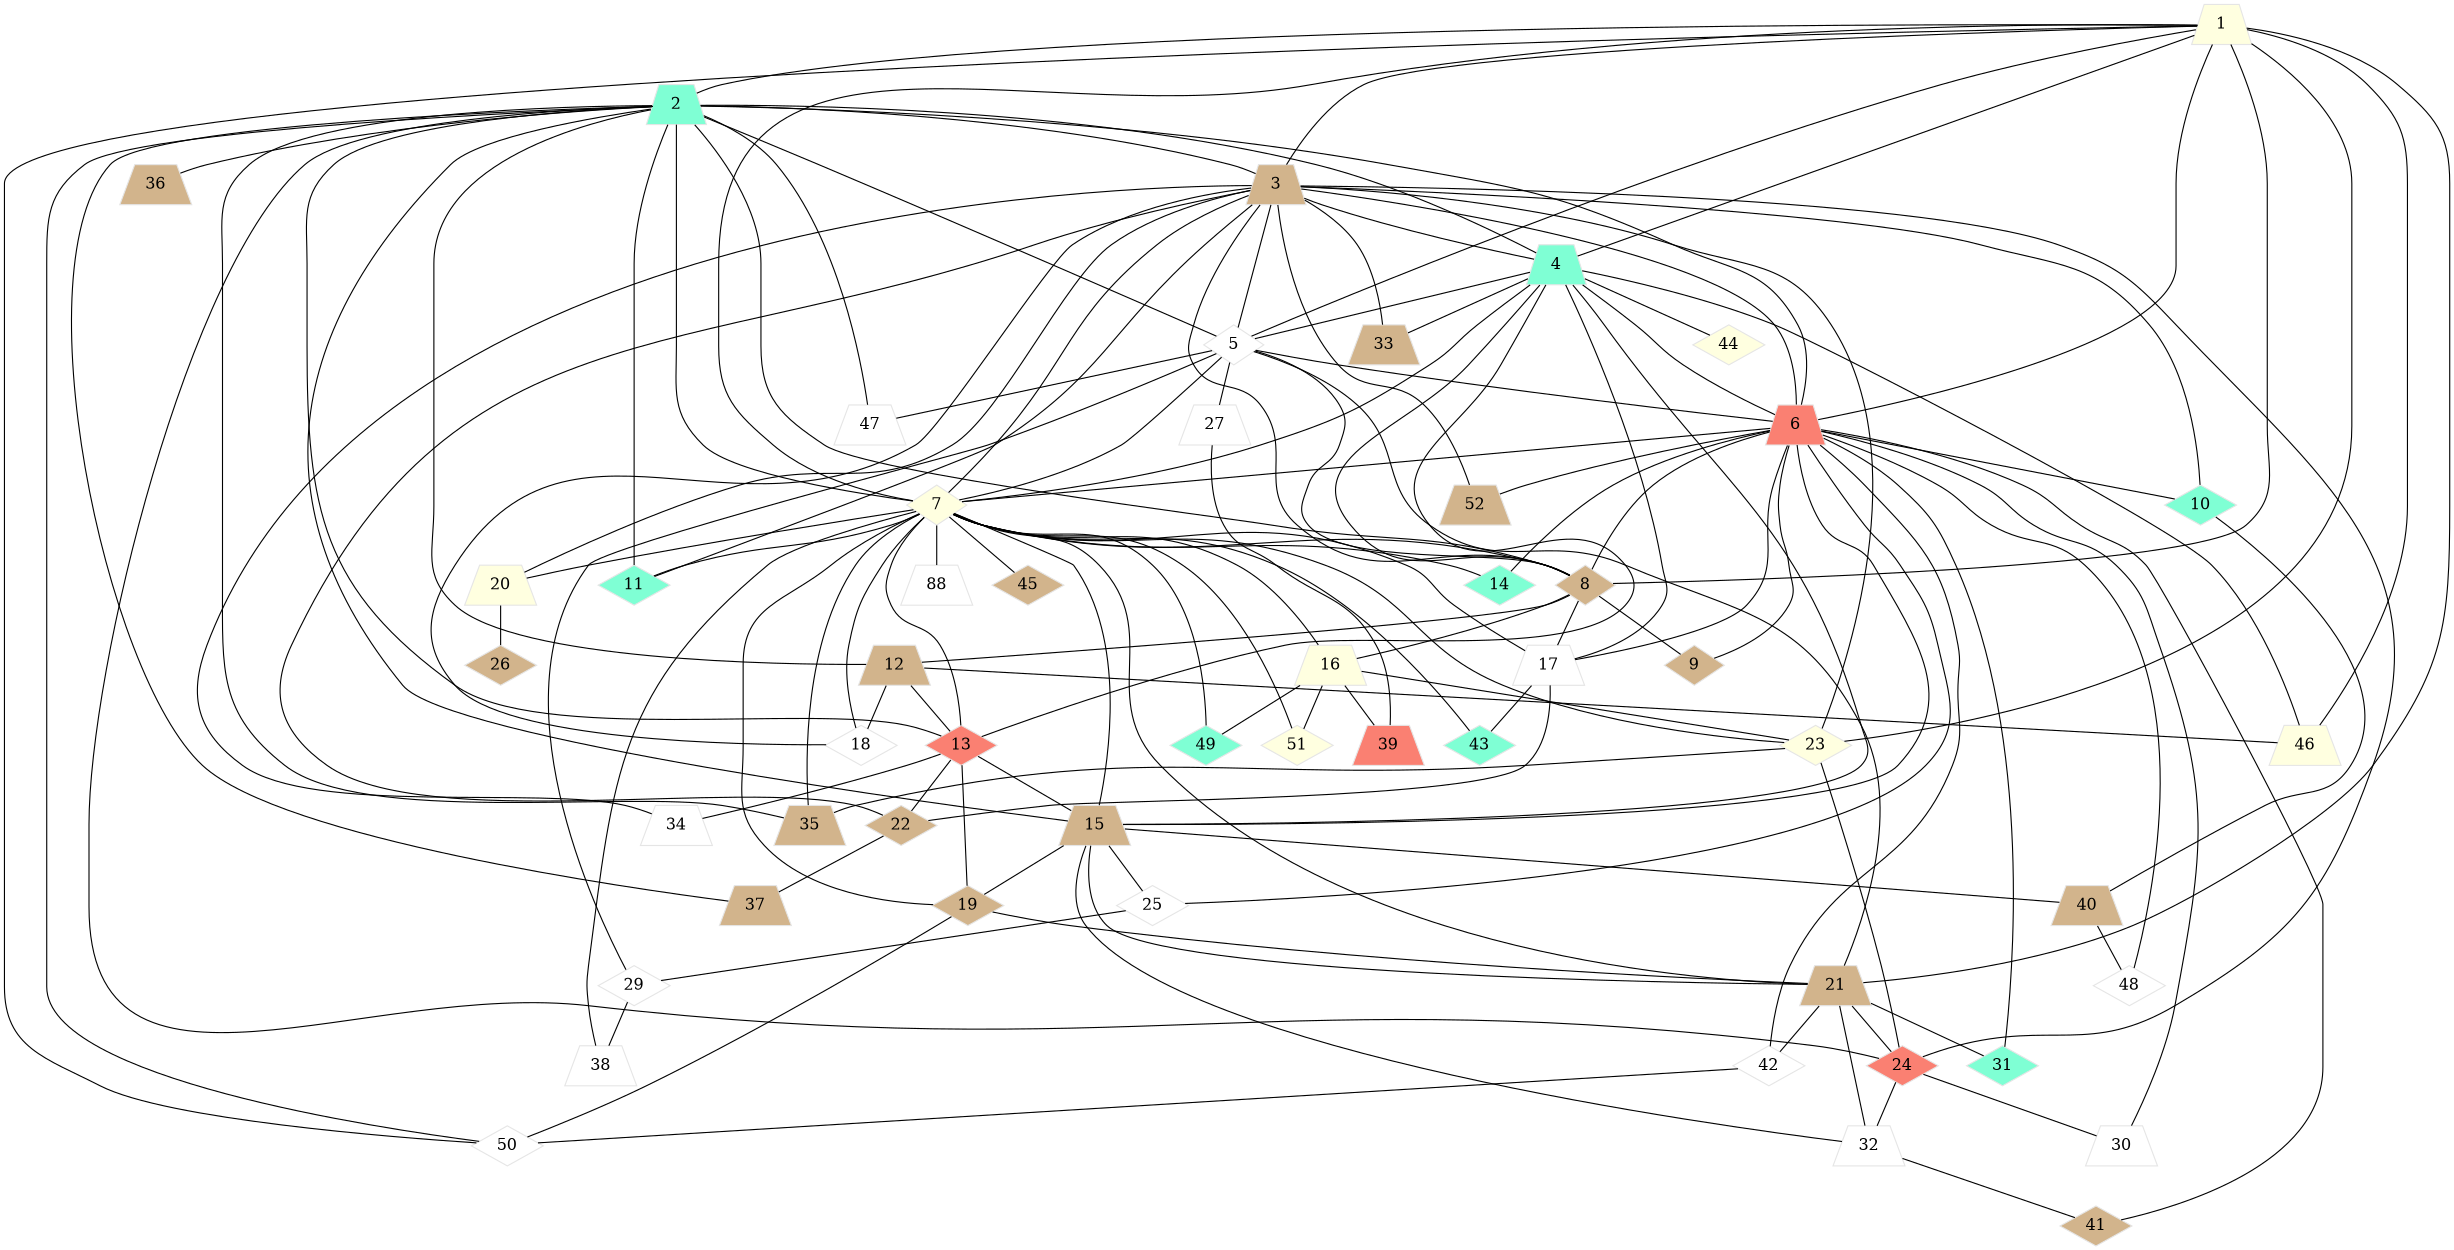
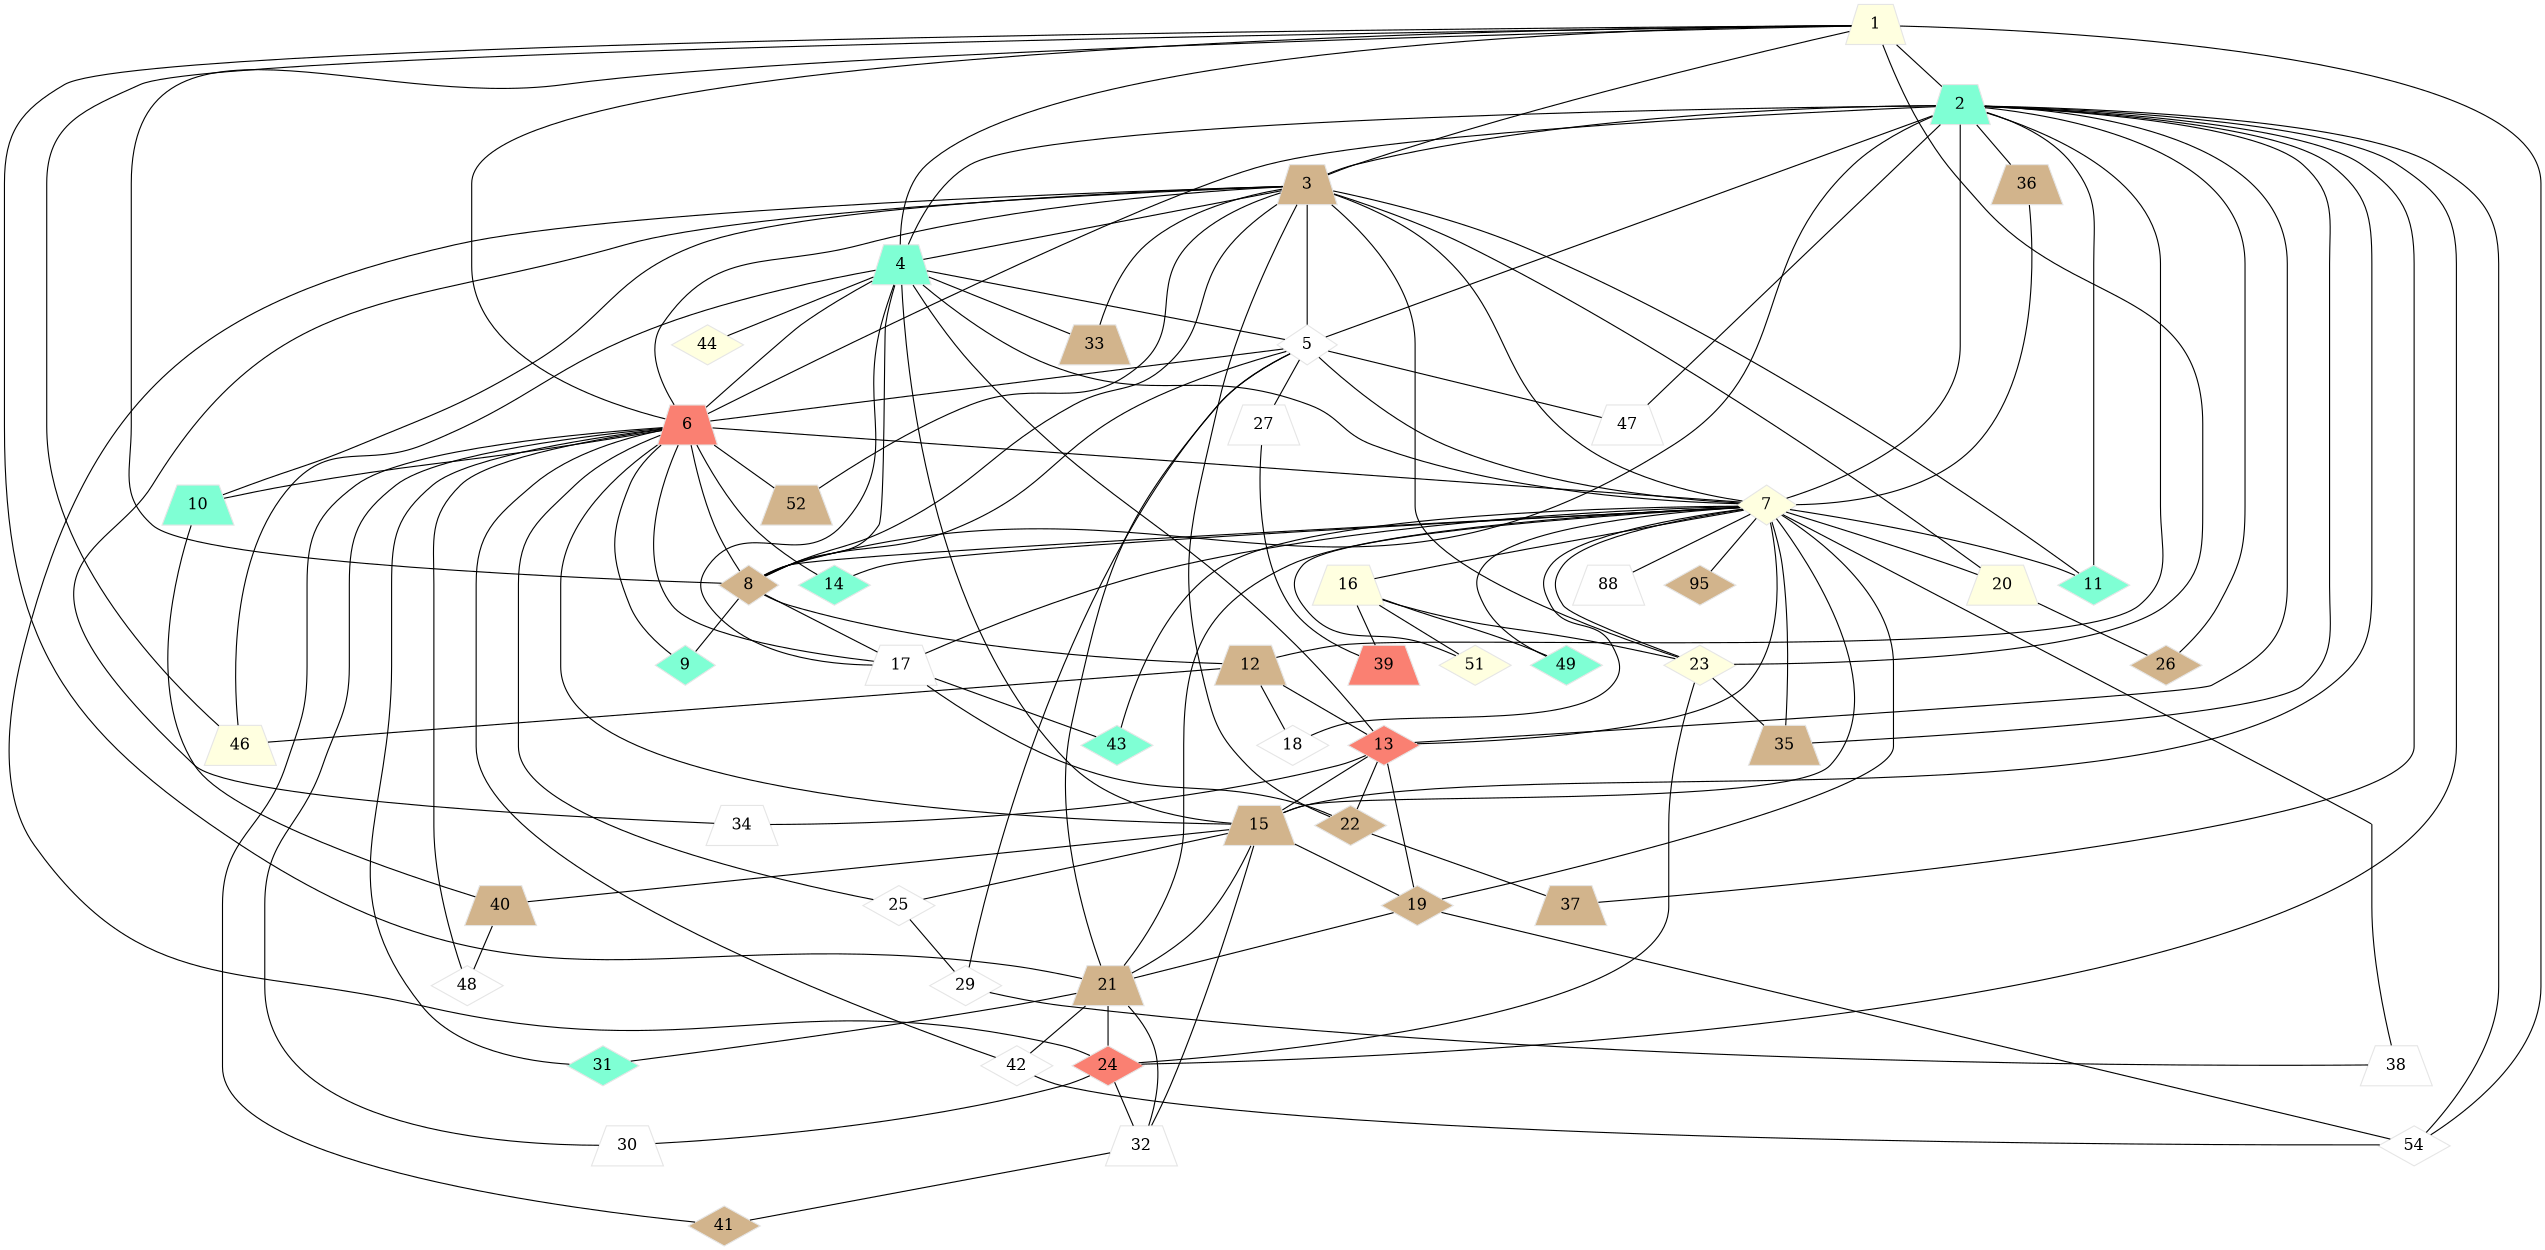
(1231, 93) -> (1993, 422)
(1715, 157) -> none
none -> (2245, 303)
(675, 479) -> none
(2201, 505) -> (198, 505)
(1028, 585) -> (1700, 585)
(1464, 631) -> none
(1694, 665) -> (685, 665)
(507, 1146) -> (2414, 1146)
